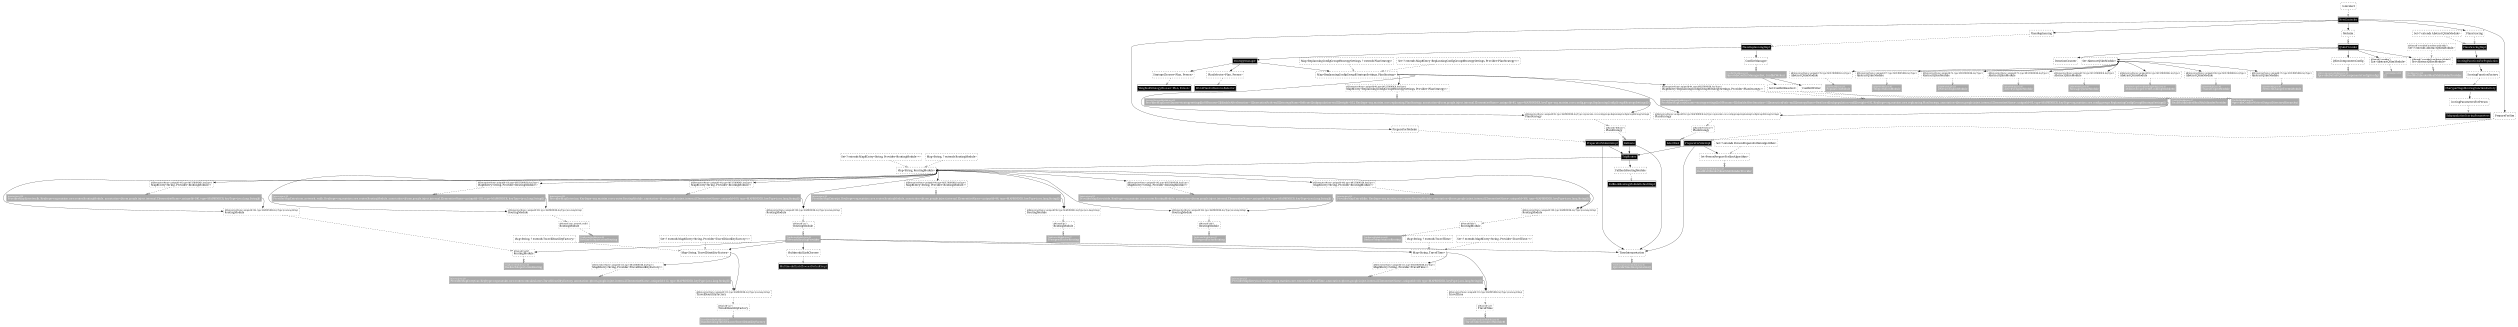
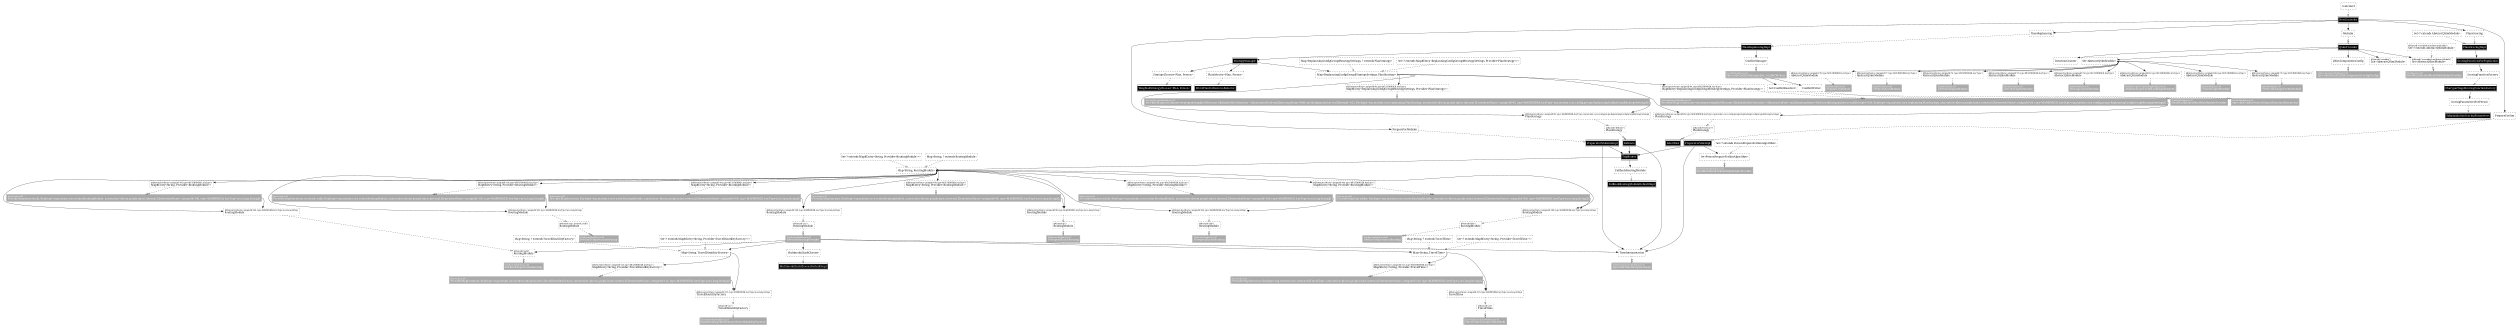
(2393, 75) -> none
